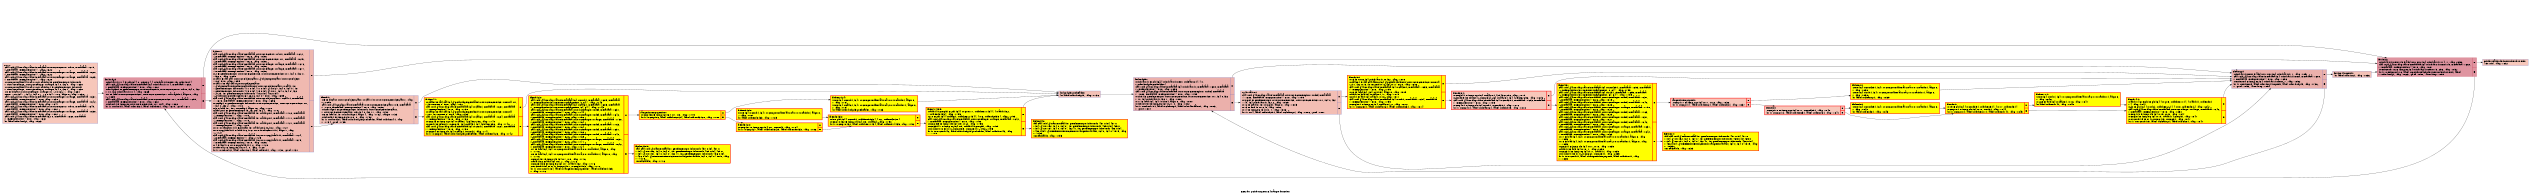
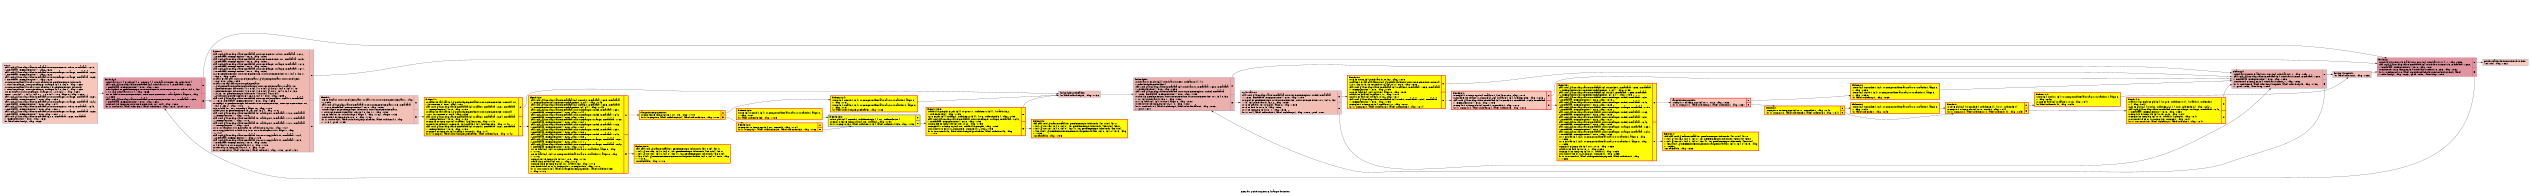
(735, 85) -> none
(2123, 105) -> (2235, 95)
(1805, 110) -> (1805, 110)
(874, 121) -> (874, 121)
(323, 126) -> none
